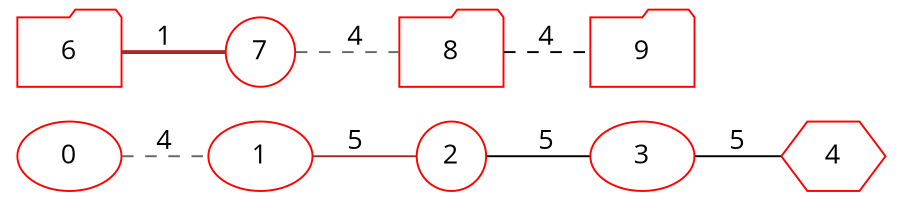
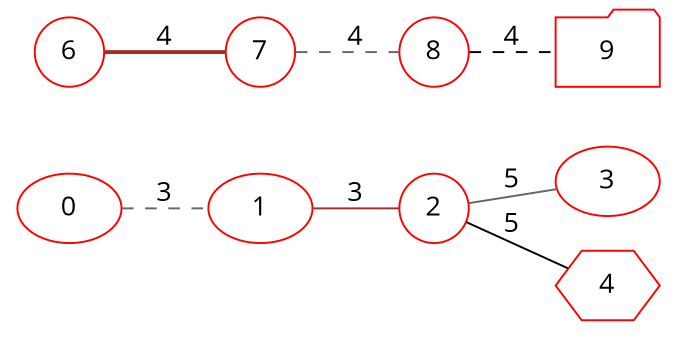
(165, 38) -> (165, 38)
(69, 52) -> (69, 52)
(451, 52) -> (434, 52)
(165, 142) -> (165, 194)
(356, 142) -> (356, 194)
(538, 156) -> (513, 196)
(738, 156) -> (517, 245)
